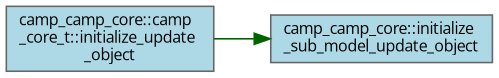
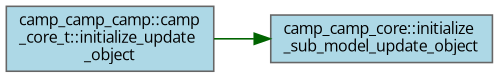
(110, 39) -> (110, 39)
